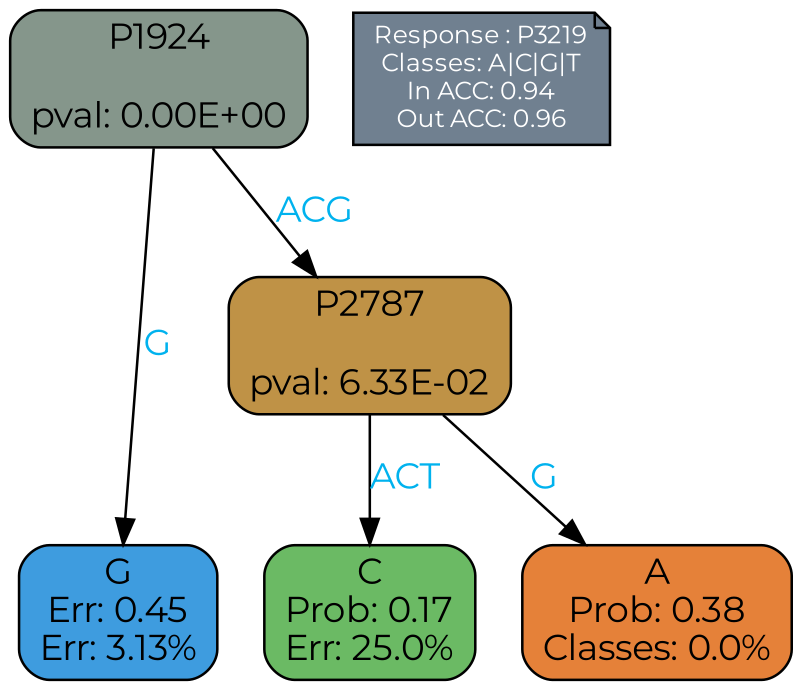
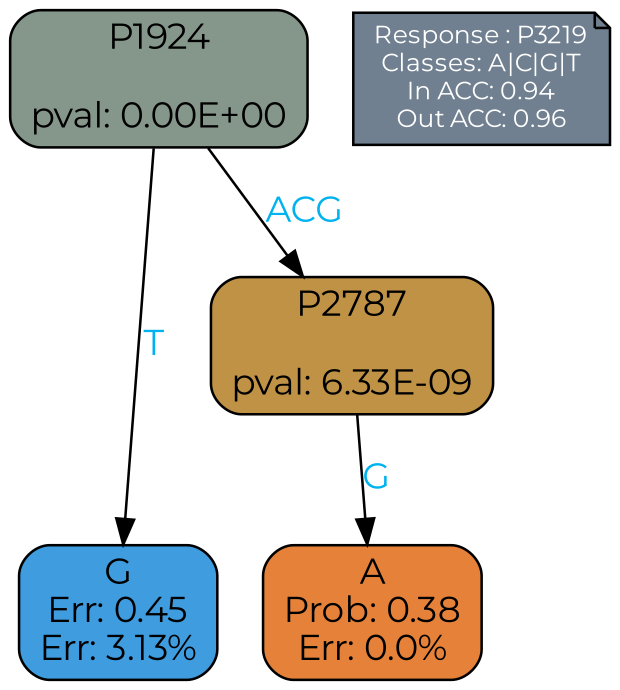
(158, 346) -> (155, 346)
(370, 346) -> (352, 346)
(370, 613) -> none
(657, 613) -> (372, 613)
